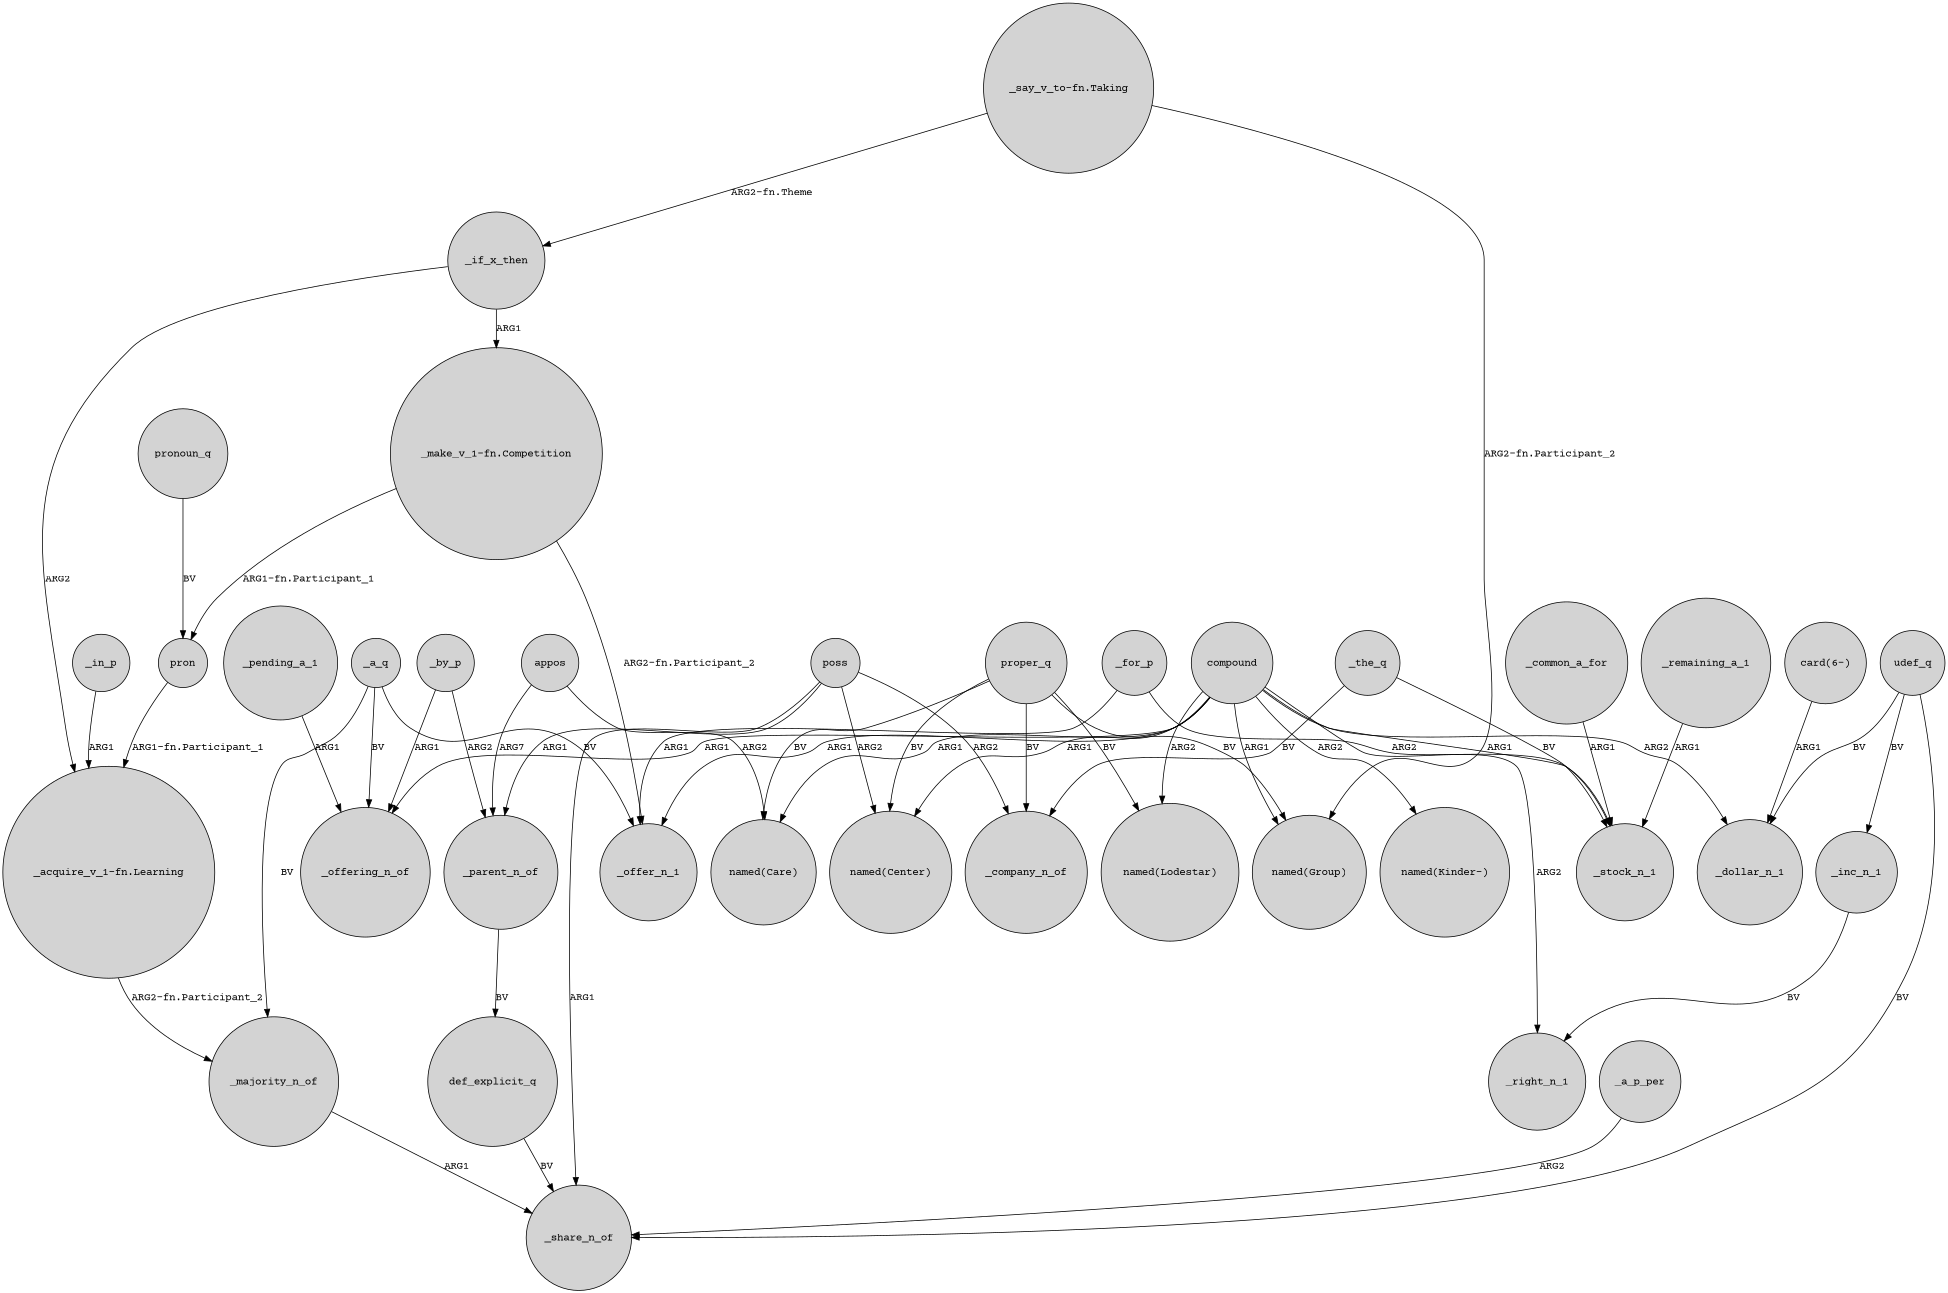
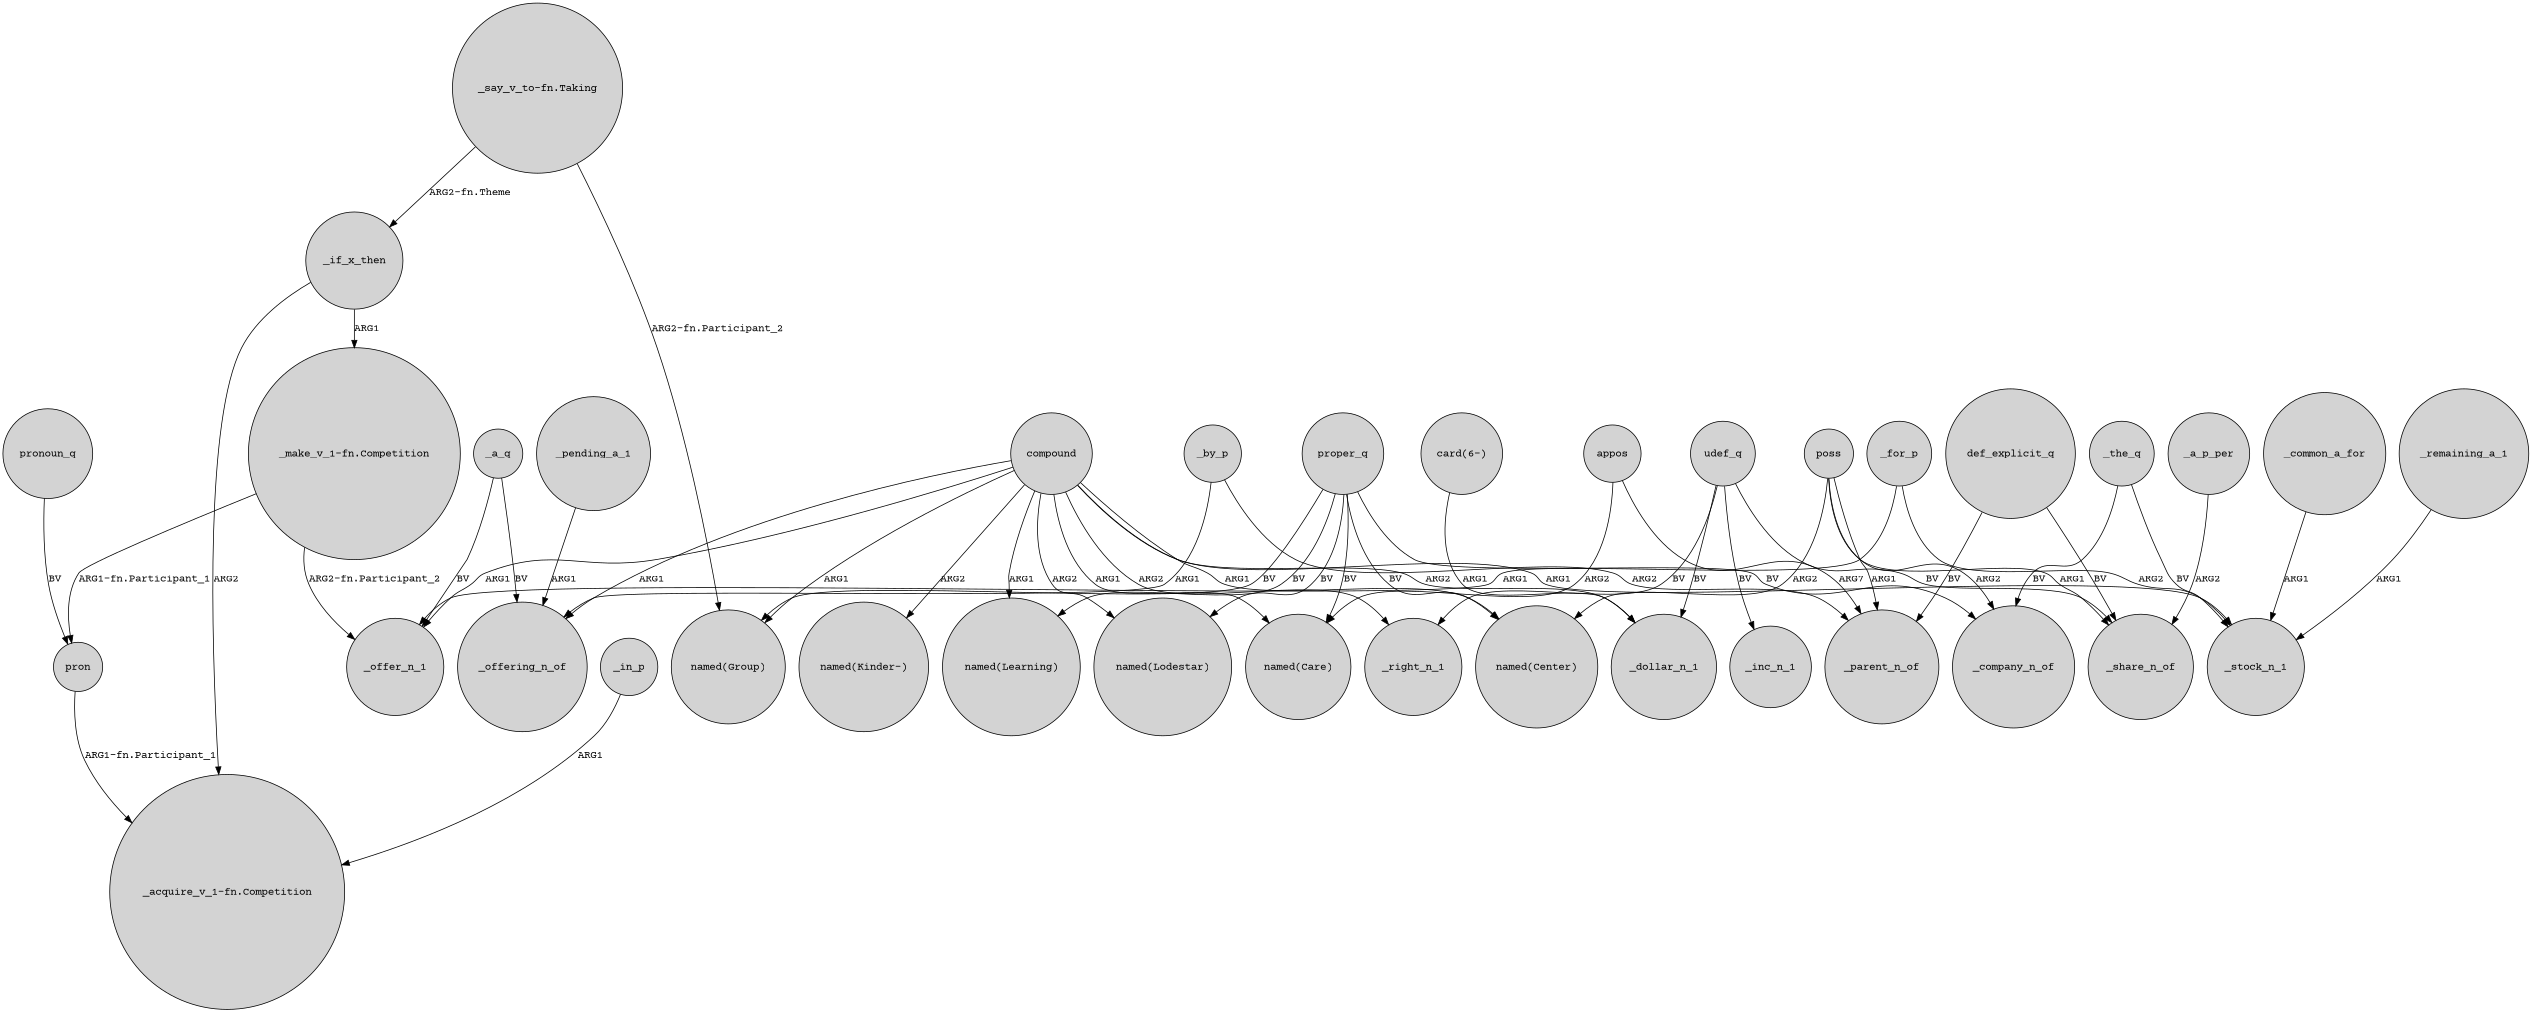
none -> (1011, 667)
(109, 872) -> (227, 892)
(497, 969) -> (1956, 560)
(1726, 1004) -> (1664, 582)
(274, 1082) -> none
